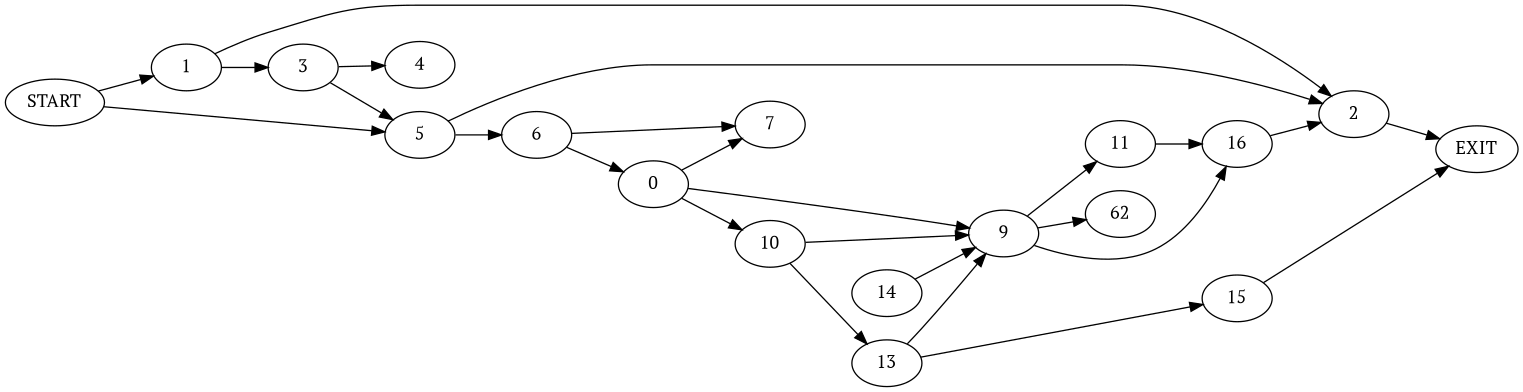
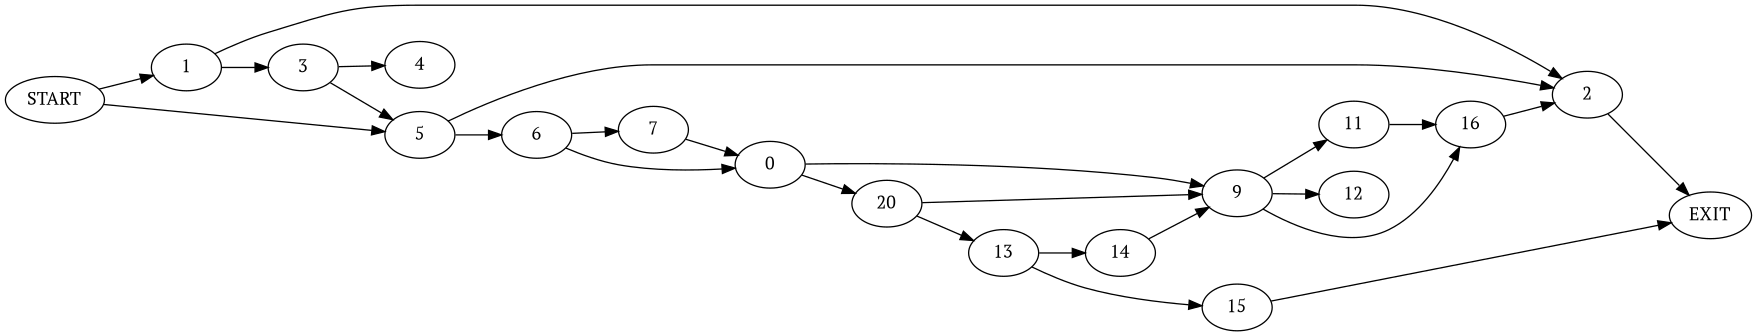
(706, 157) -> (706, 145)
(1120, 214) -> (1354, 195)
(770, 244) -> (887, 204)
(943, 304) -> (1056, 253)
